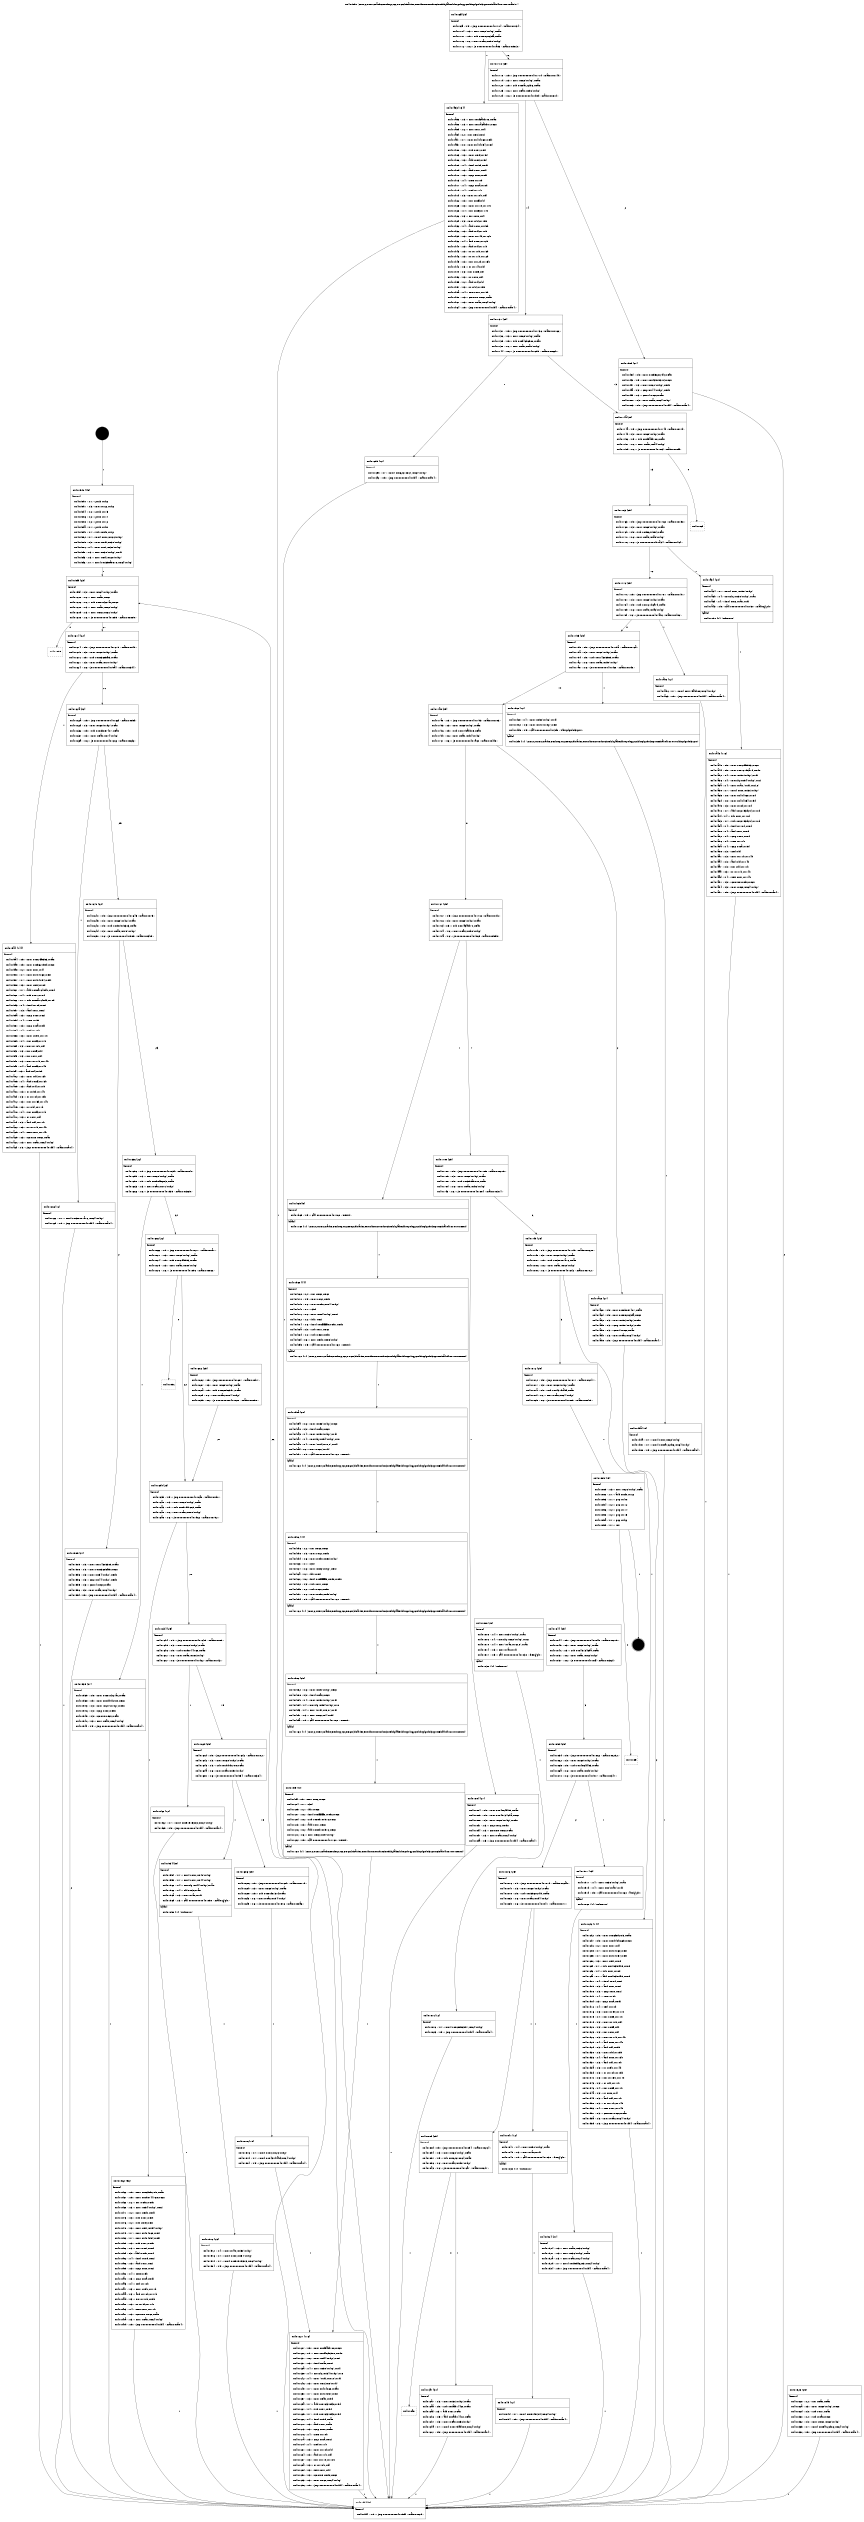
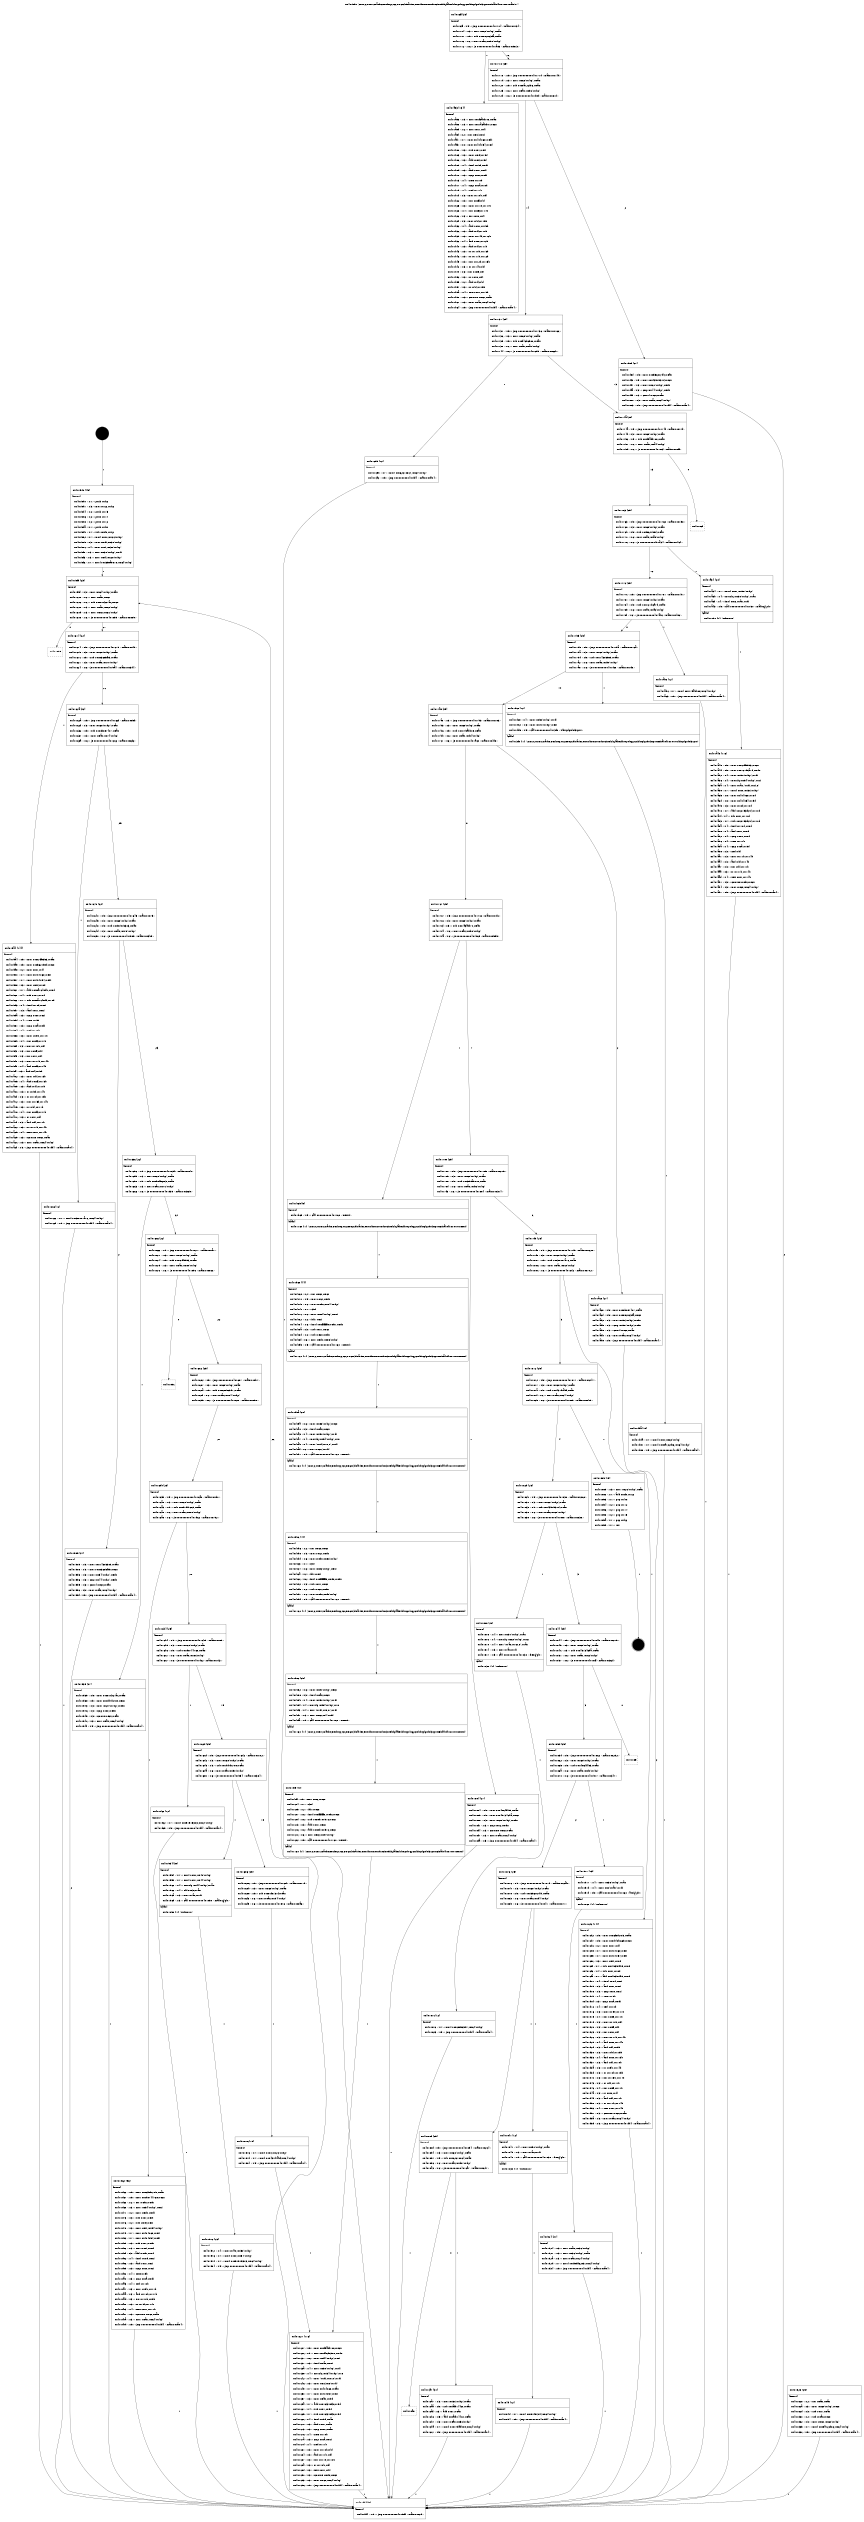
(277, 1342) -> none
(183, 1377) -> (203, 1319)
none -> (551, 1502)
(625, 1642) -> (610, 1710)
